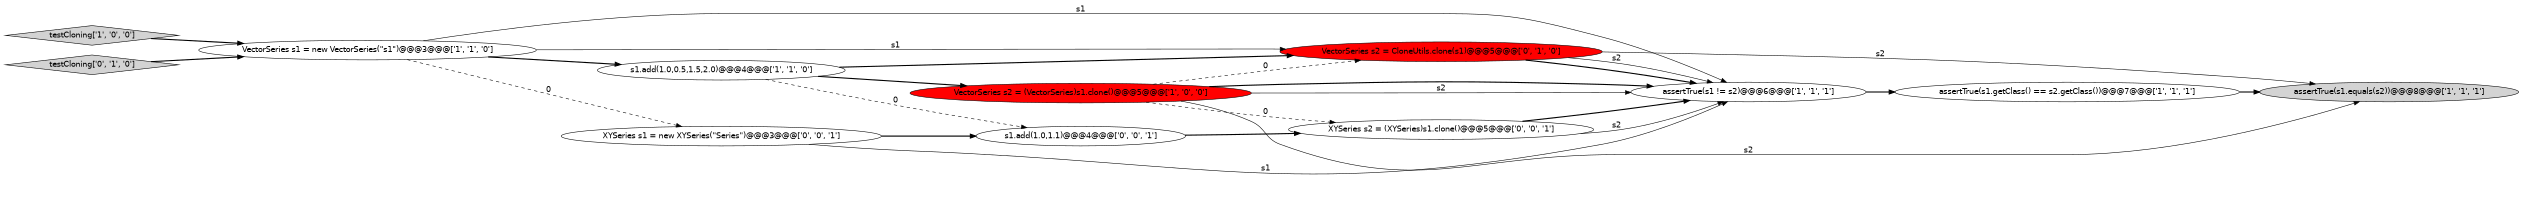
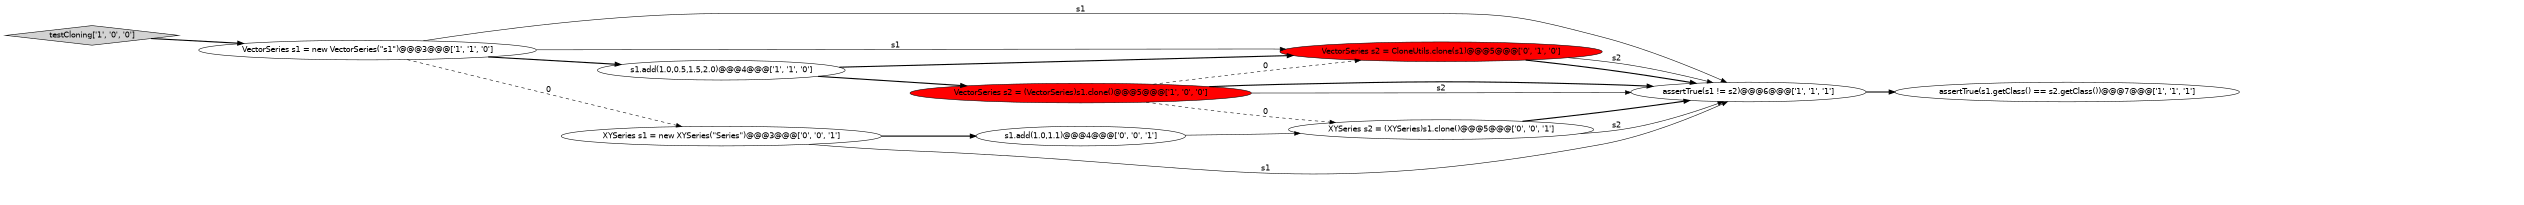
(92, 65) -> none
(2389, 92) -> none
(893, 105) -> none
(1240, 134) -> (1240, 134)
